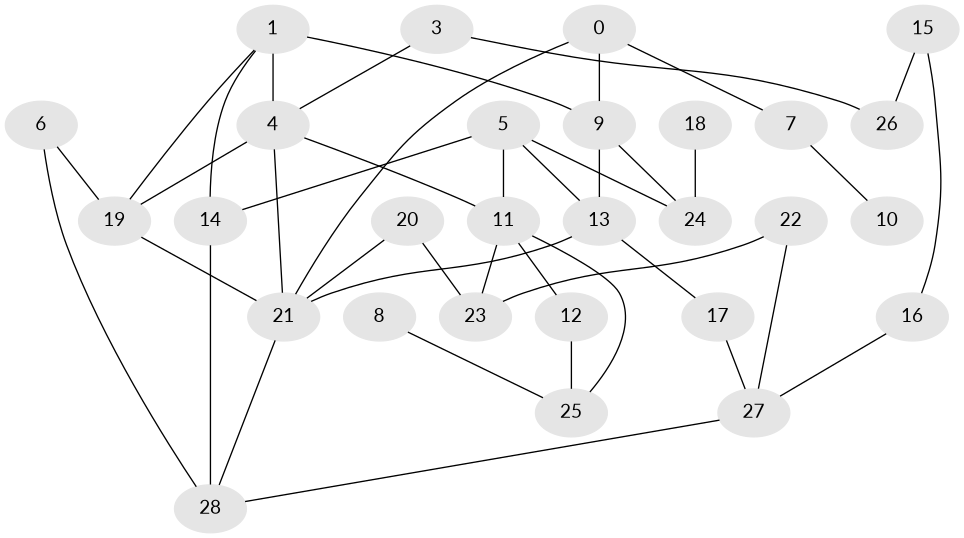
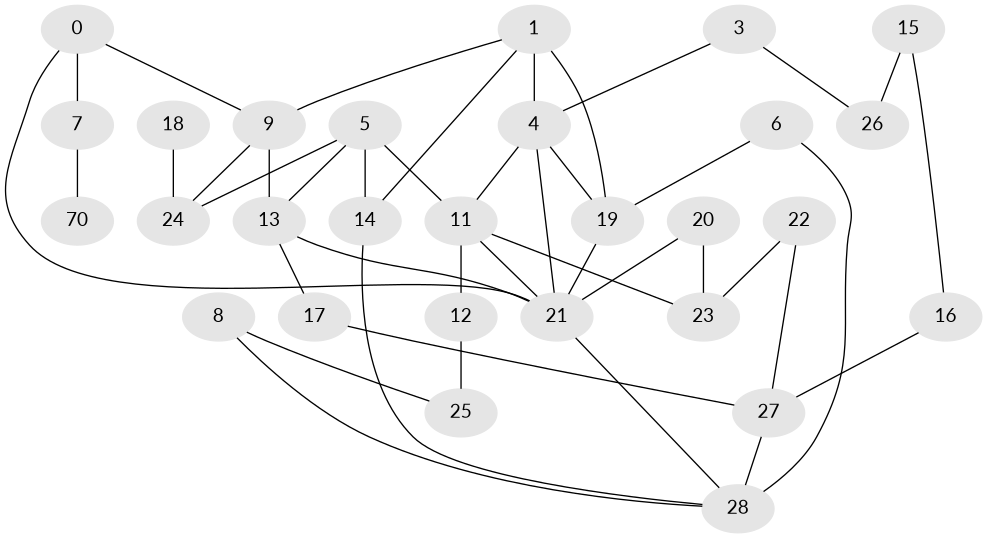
(887, 221) -> (77, 221)
(620, 295) -> (509, 269)
none -> (440, 463)
